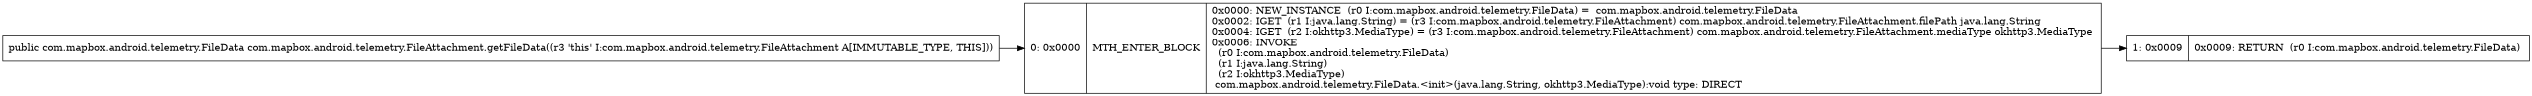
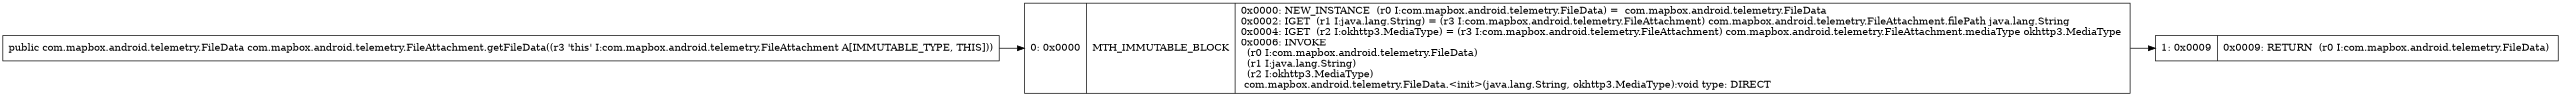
(1146, 48) -> (1161, 48)
